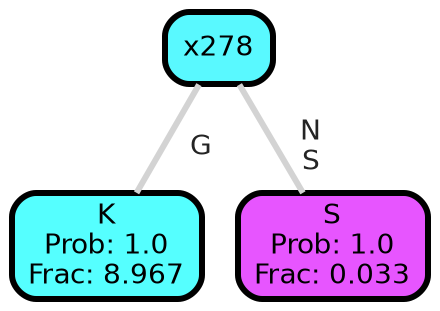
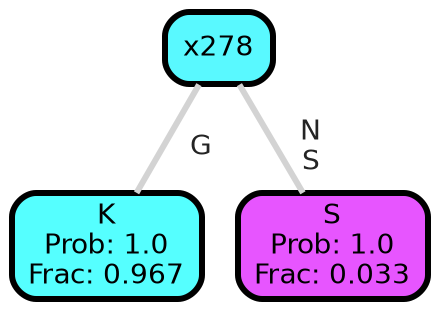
(107, 246) -> (107, 246)
